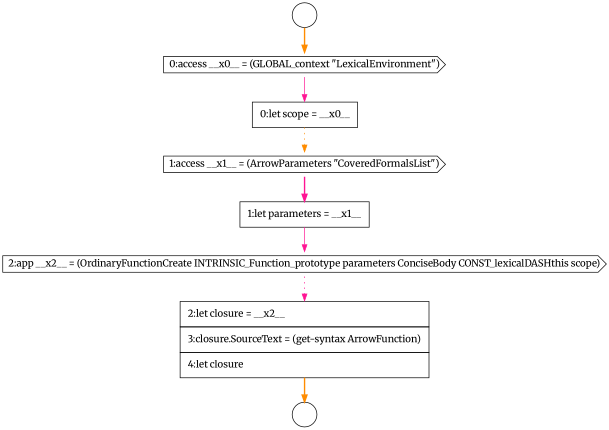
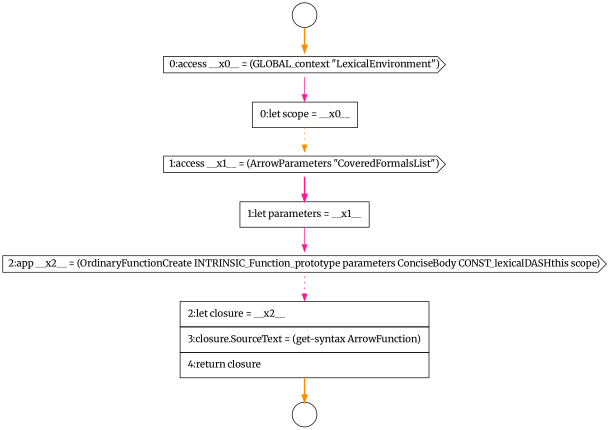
(216, 365) -> (224, 365)
